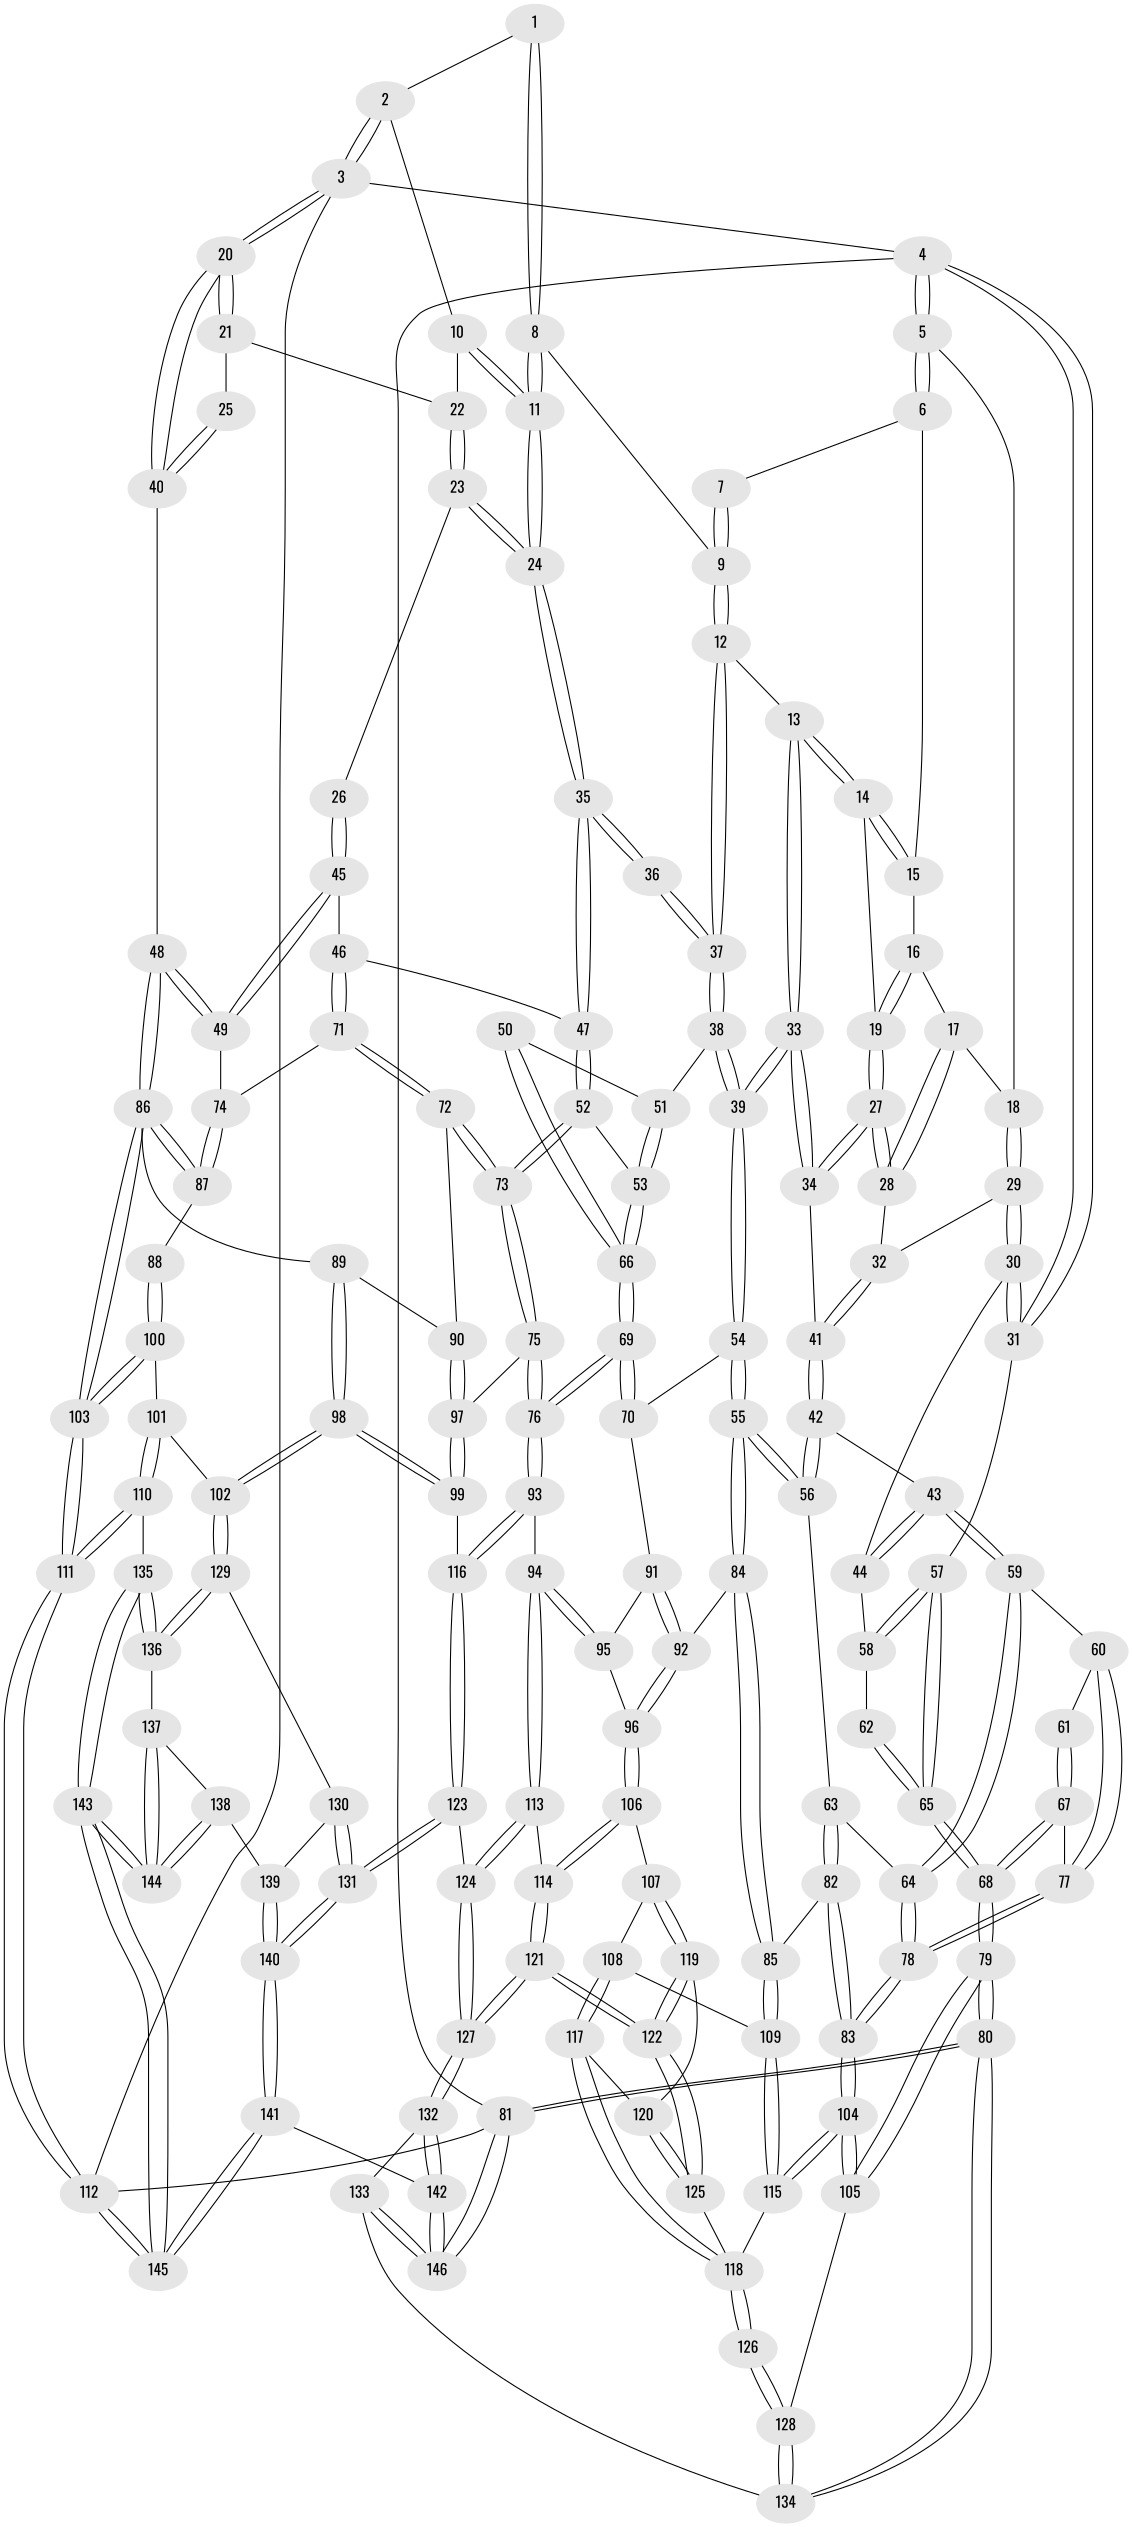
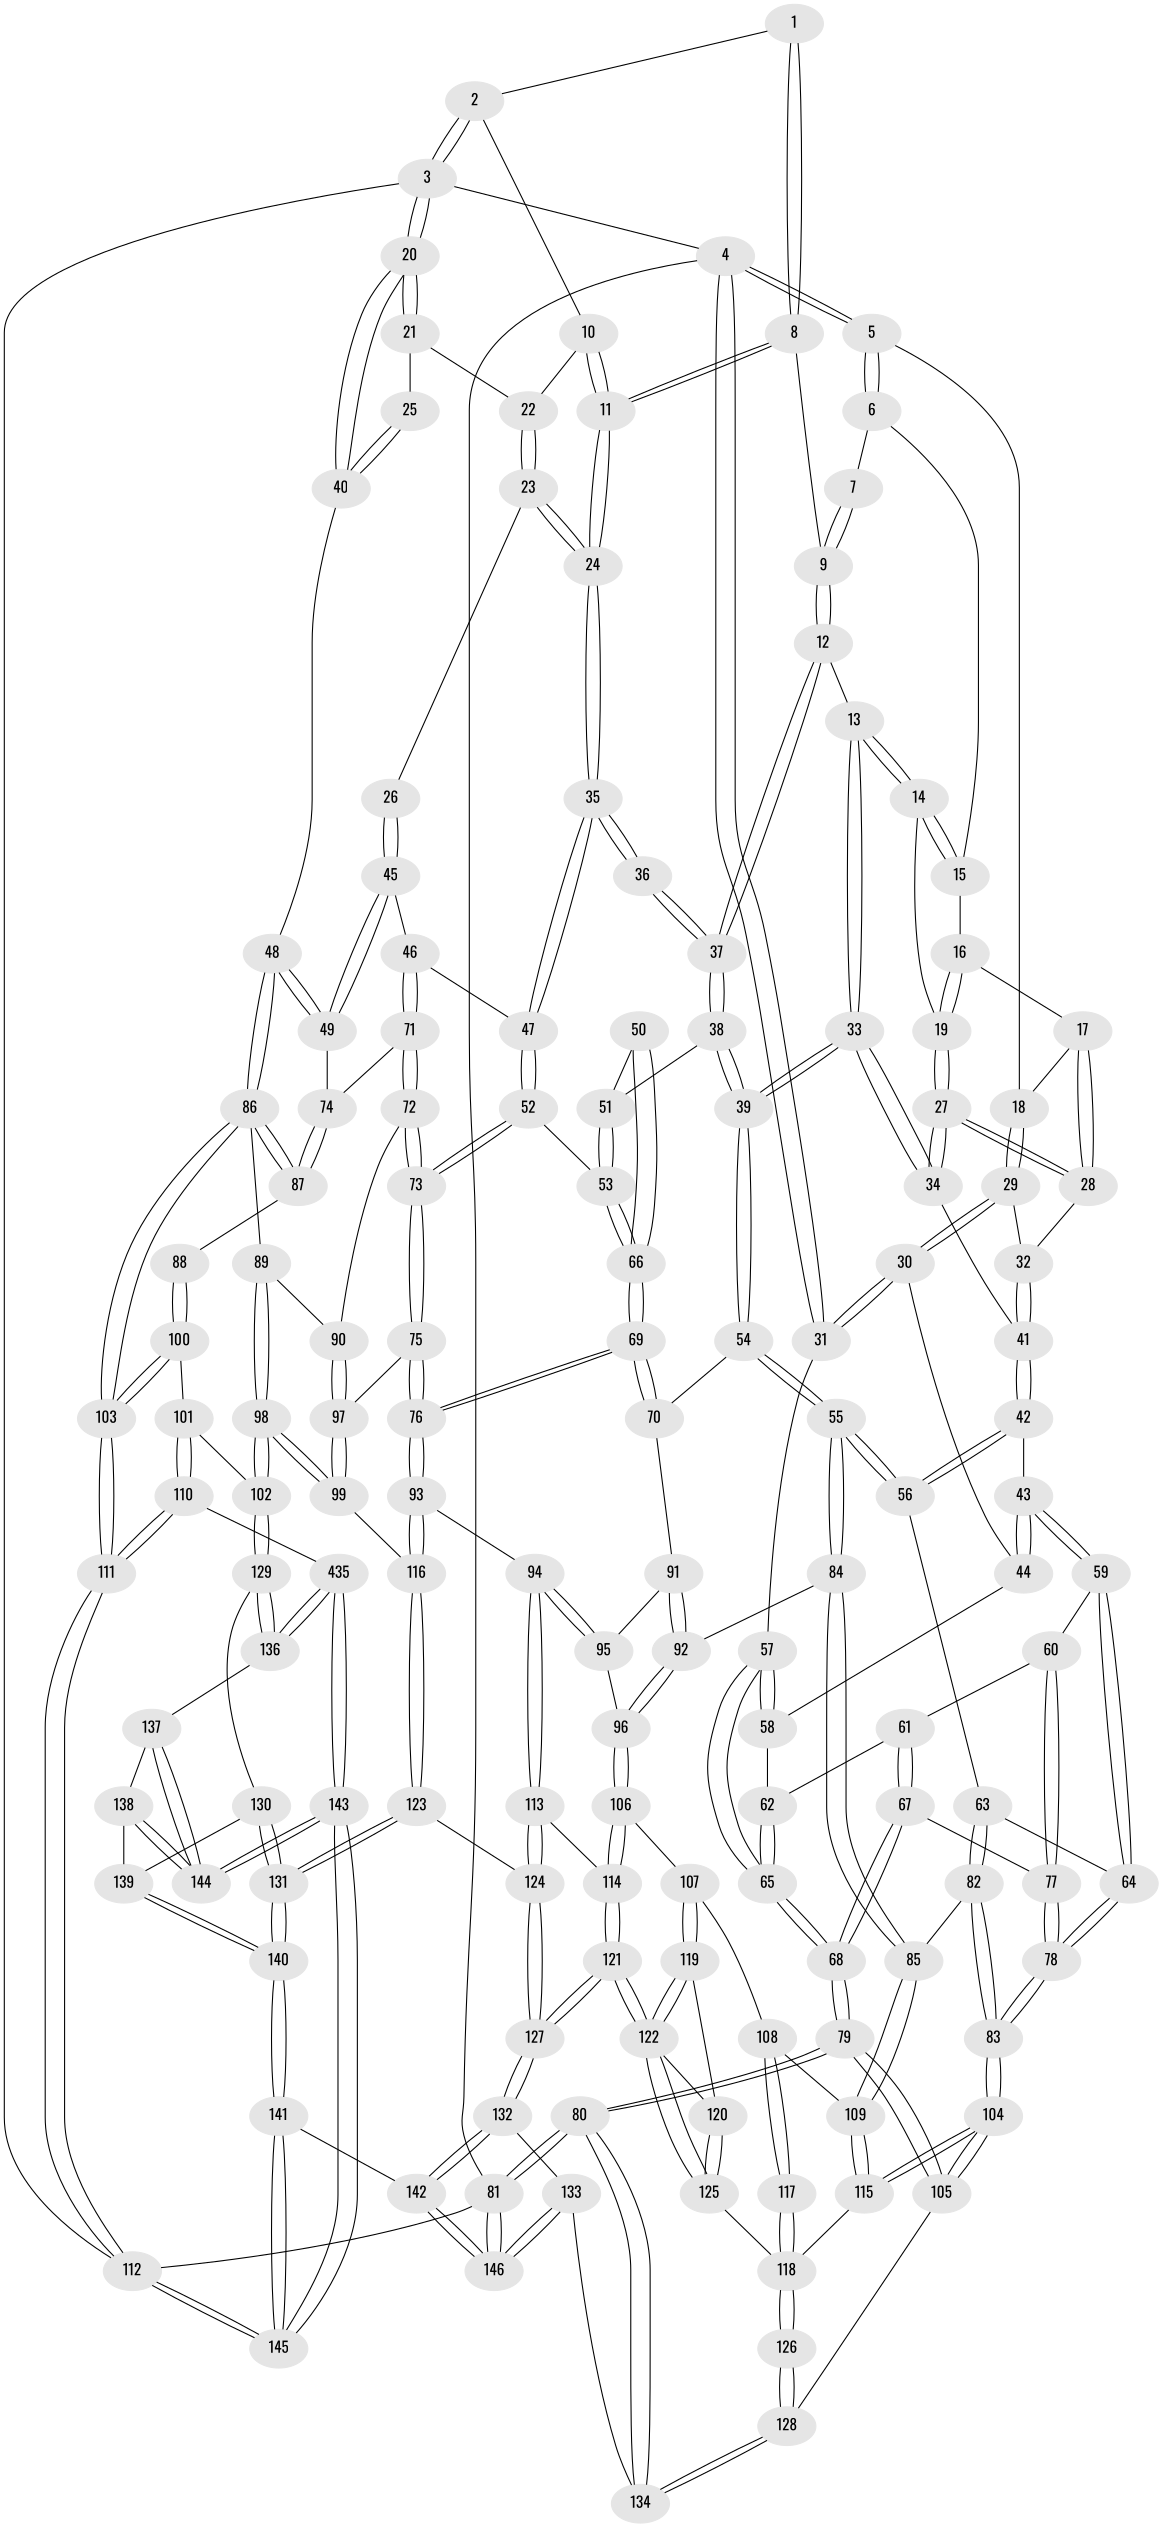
(143, 1574) -> (339, 1574)
none -> (836, 1767)
(609, 2077) -> (684, 2077)
